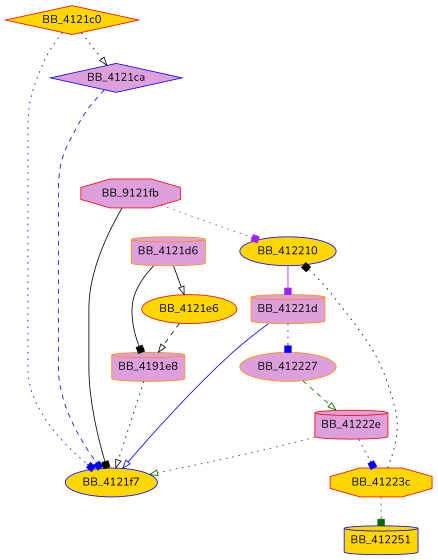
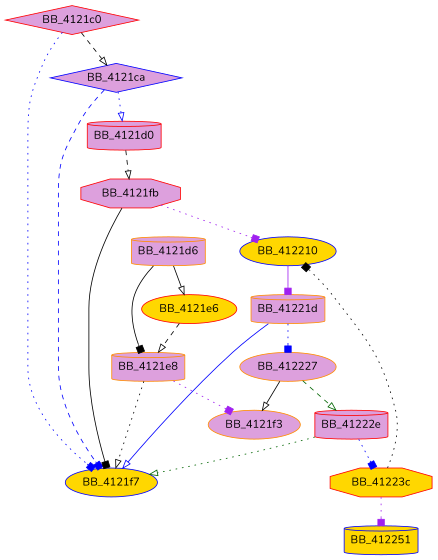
(72, 20) -> (72, 20)
(92, 46) -> (92, 46)
none -> (124, 136)
(131, 193) -> (131, 193)
(148, 367) -> (148, 367)
none -> (254, 425)
(381, 507) -> (381, 507)
